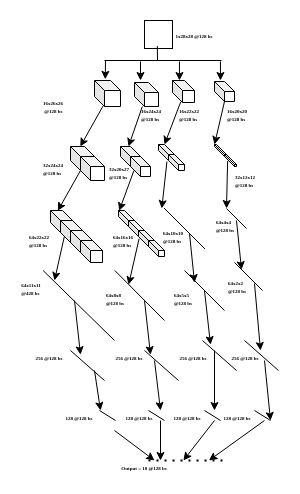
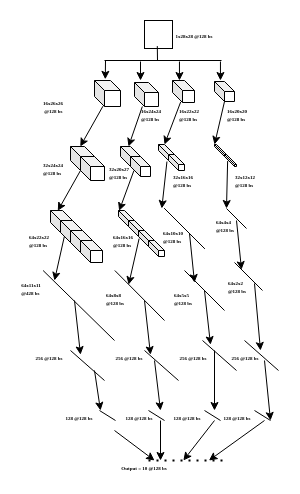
none -> (184, 179)
